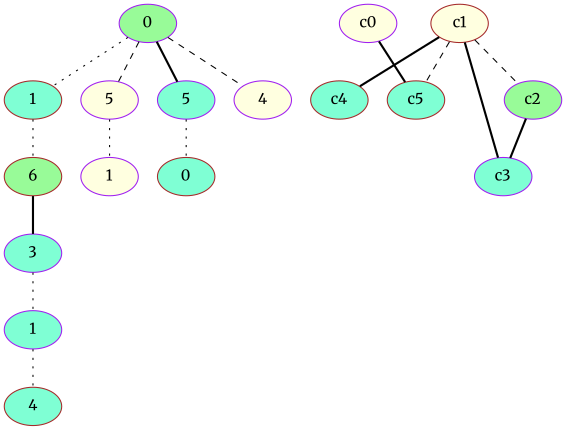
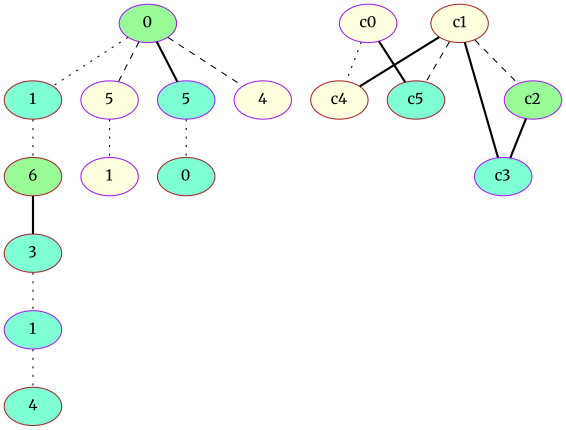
none -> (354, 62)
(339, 100) -> (339, 100)
(33, 253) -> (33, 253)
